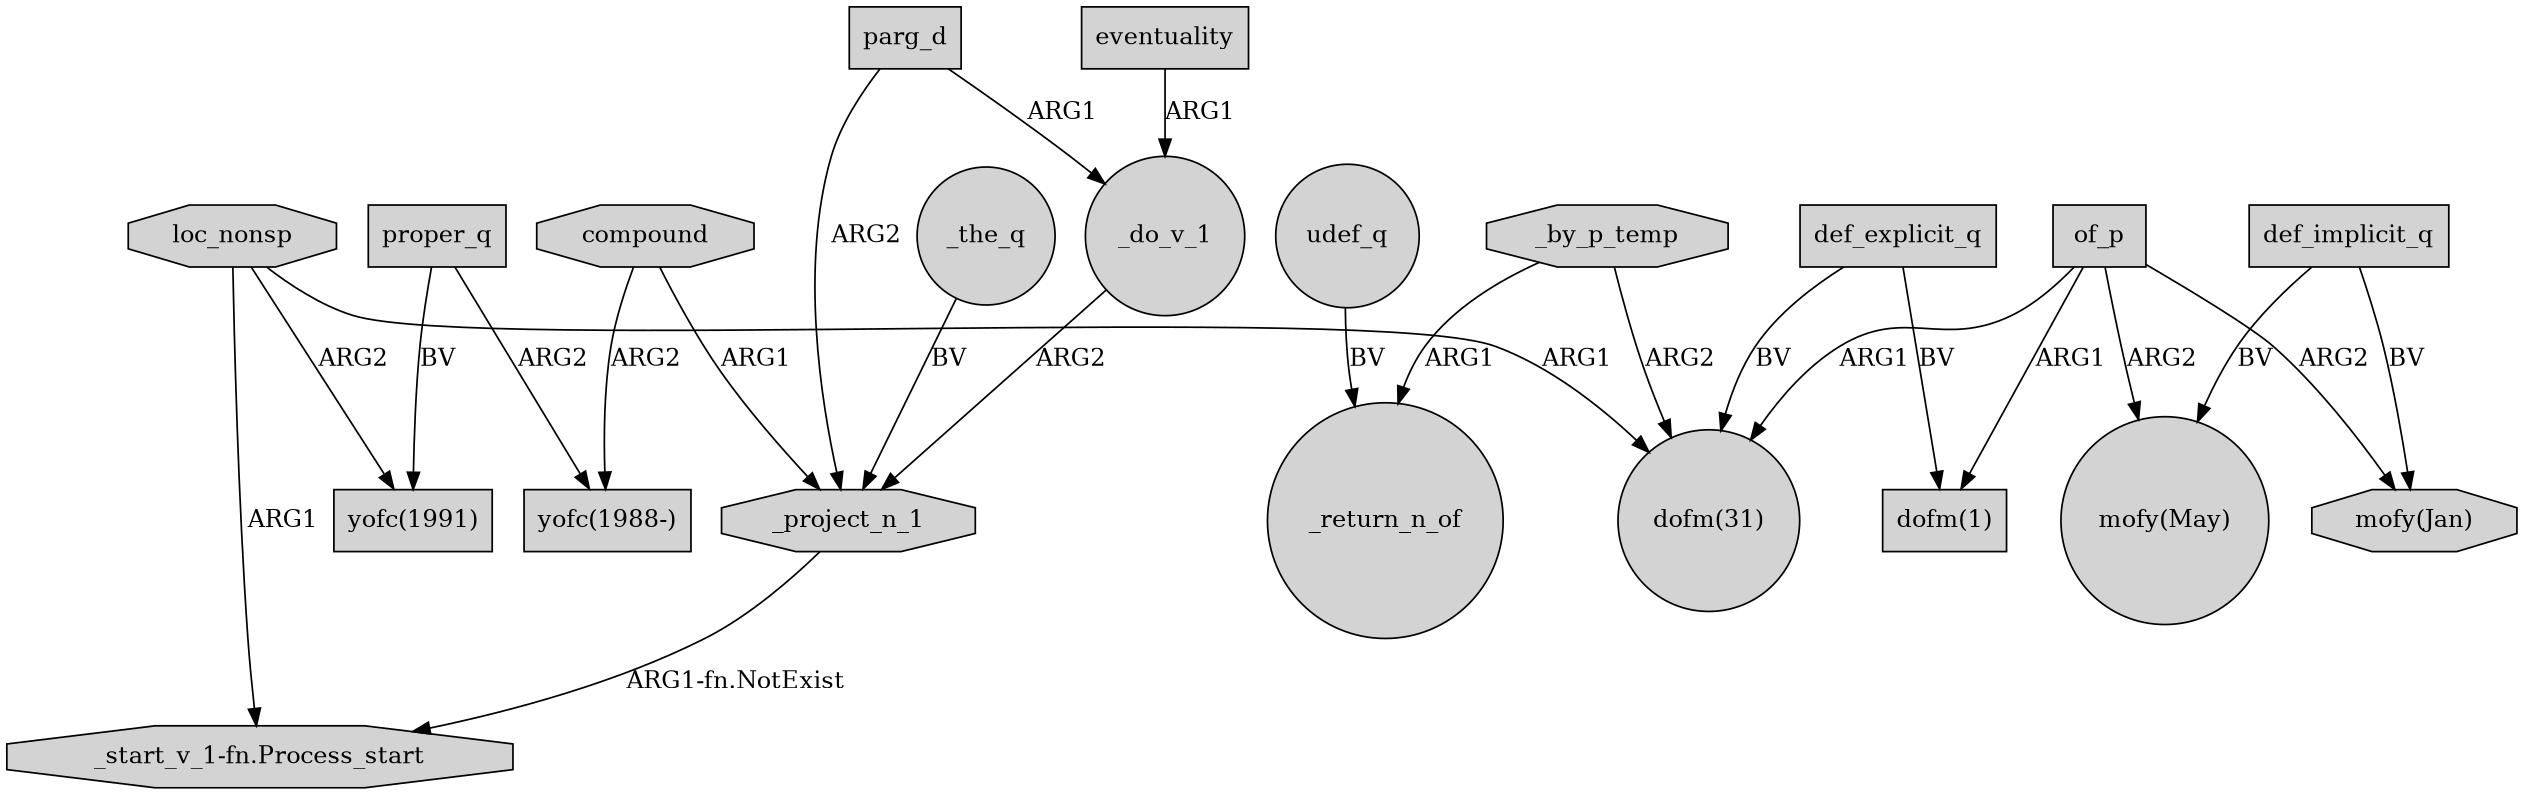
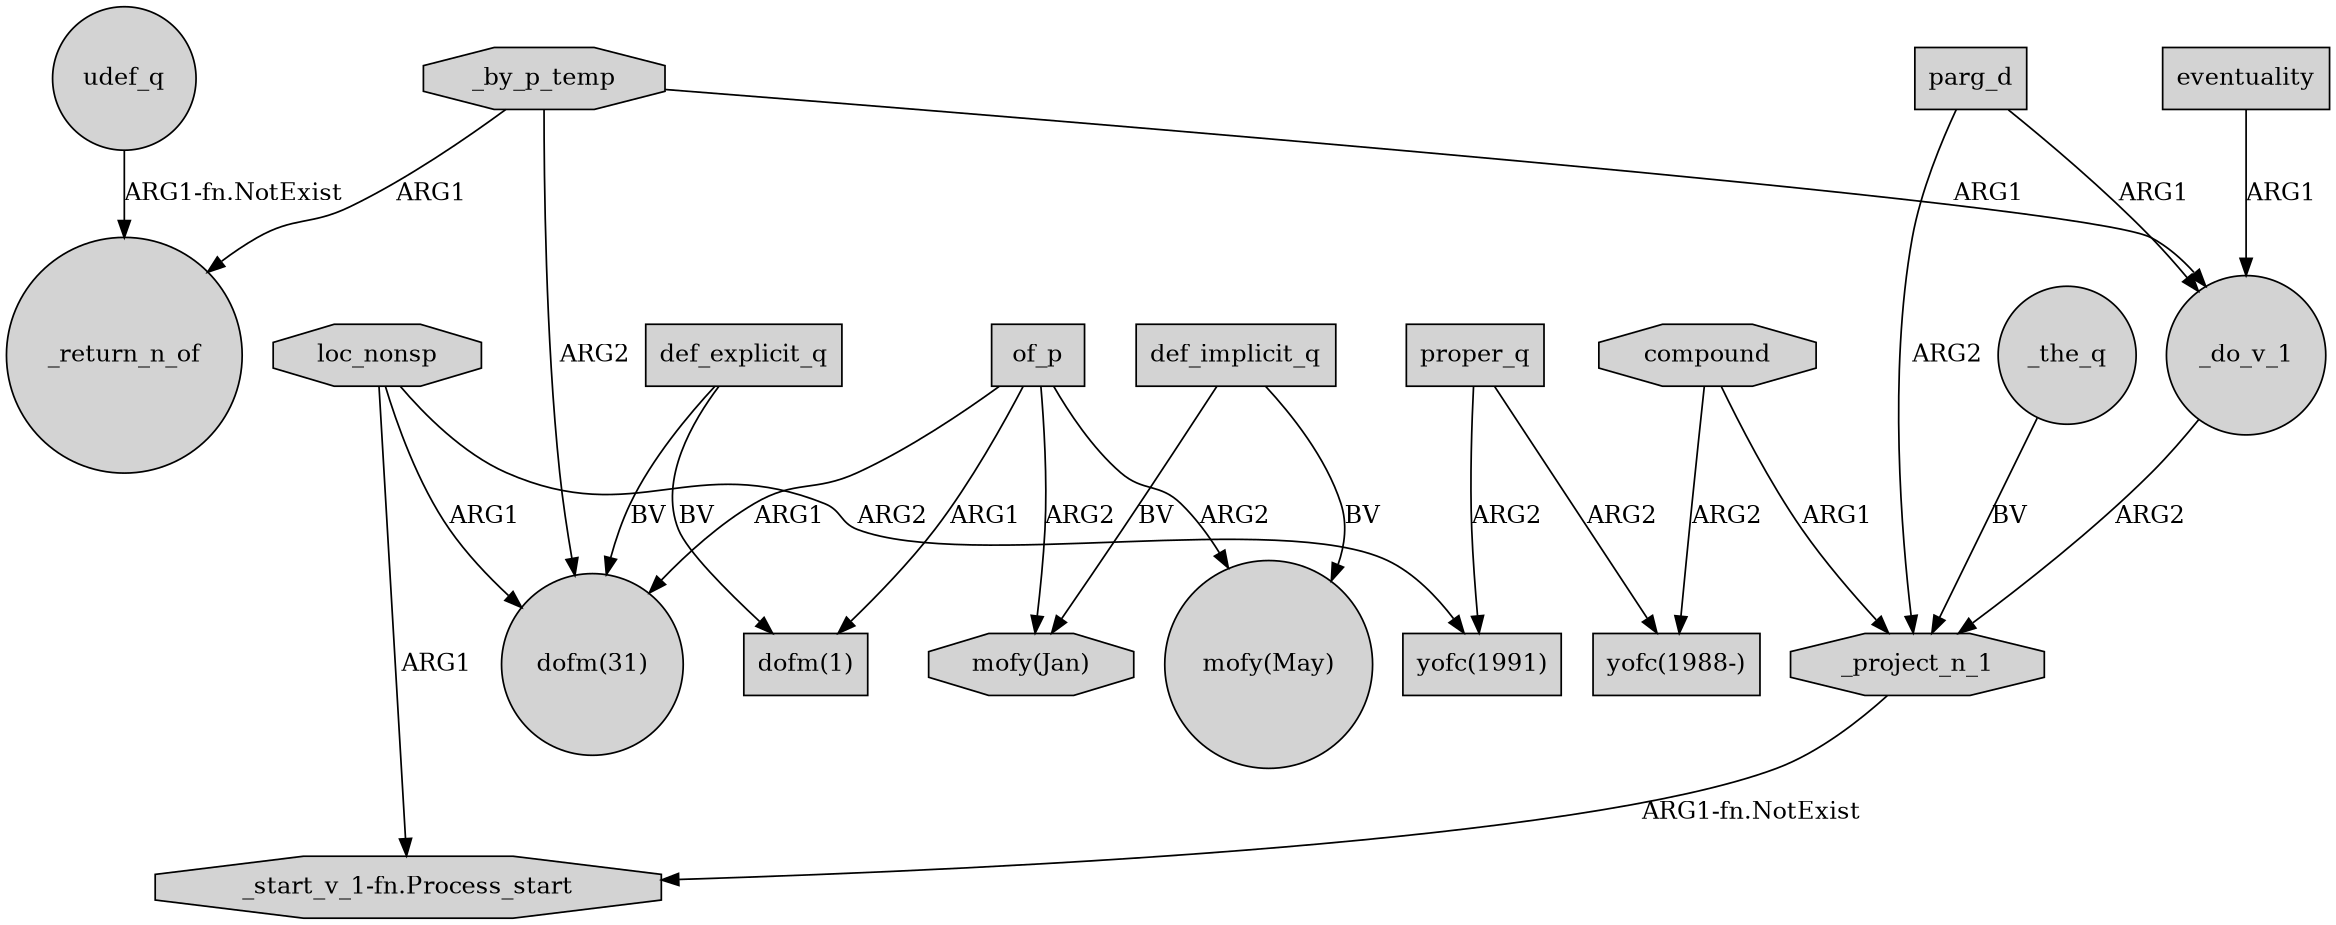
none -> (1437, 154)
(438, 359) -> (1507, 517)
(1367, 359) -> (234, 194)
